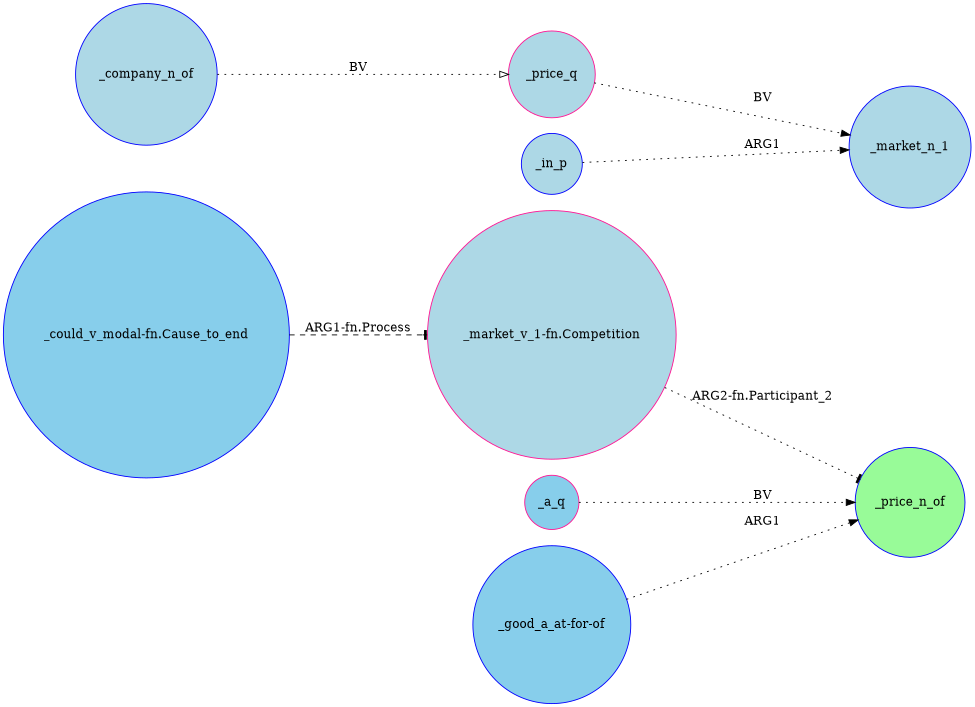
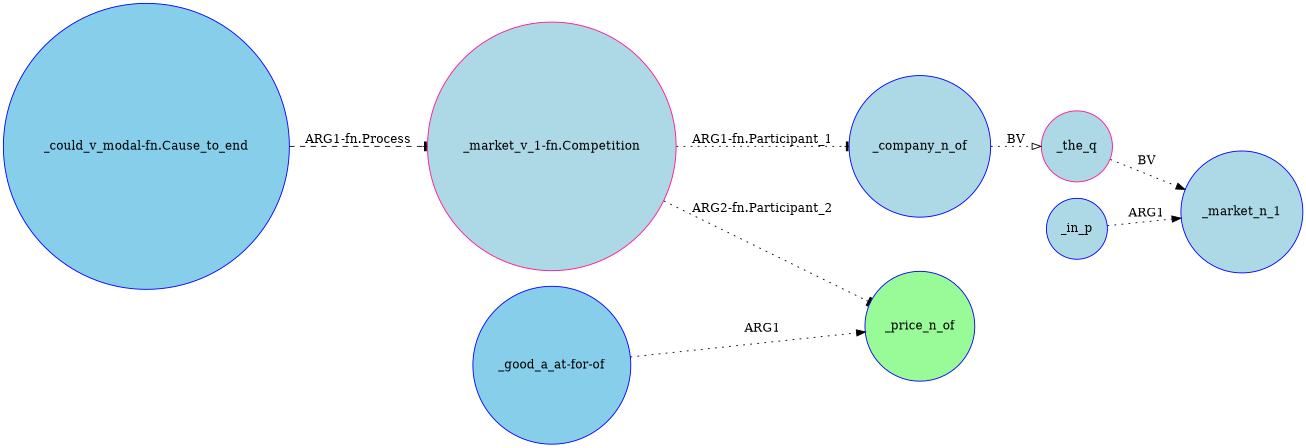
(552, 74) -> (1077, 146)
none -> (760, 146)
(552, 502) -> none
